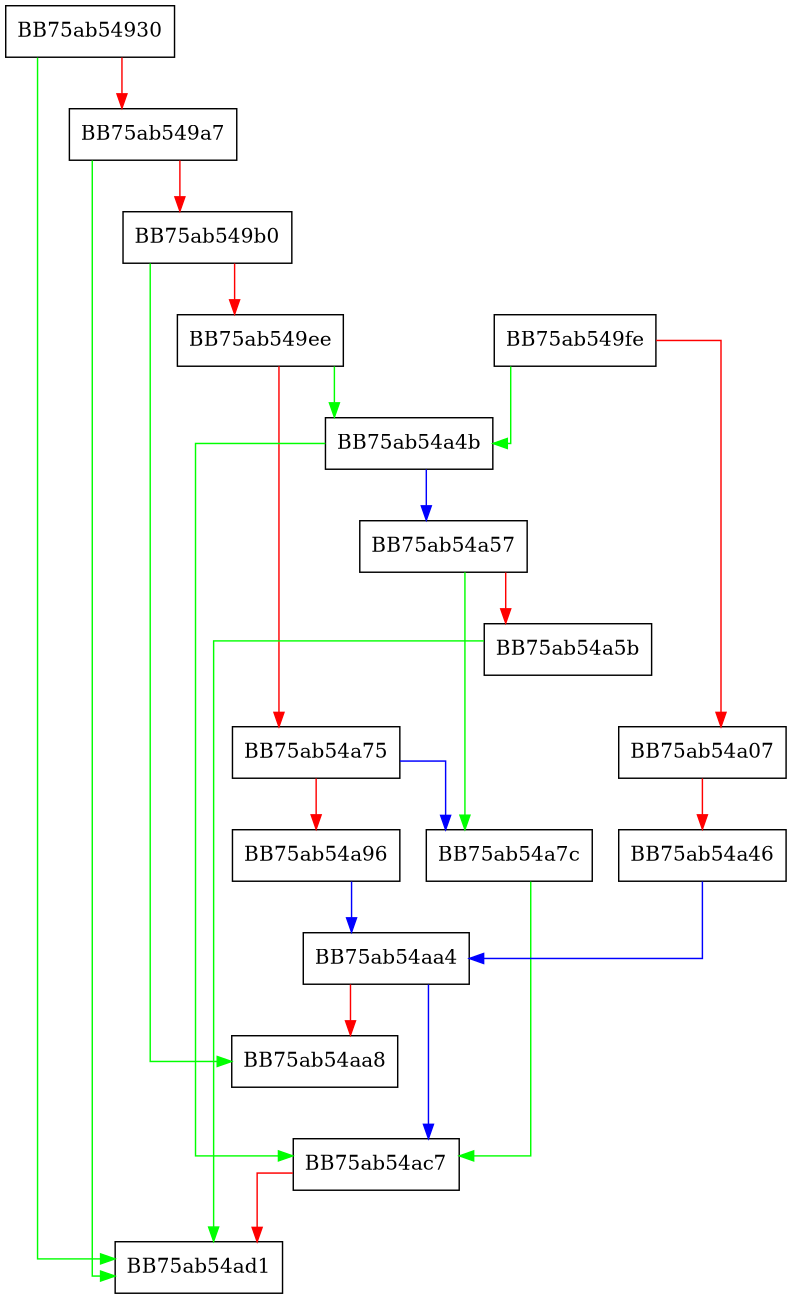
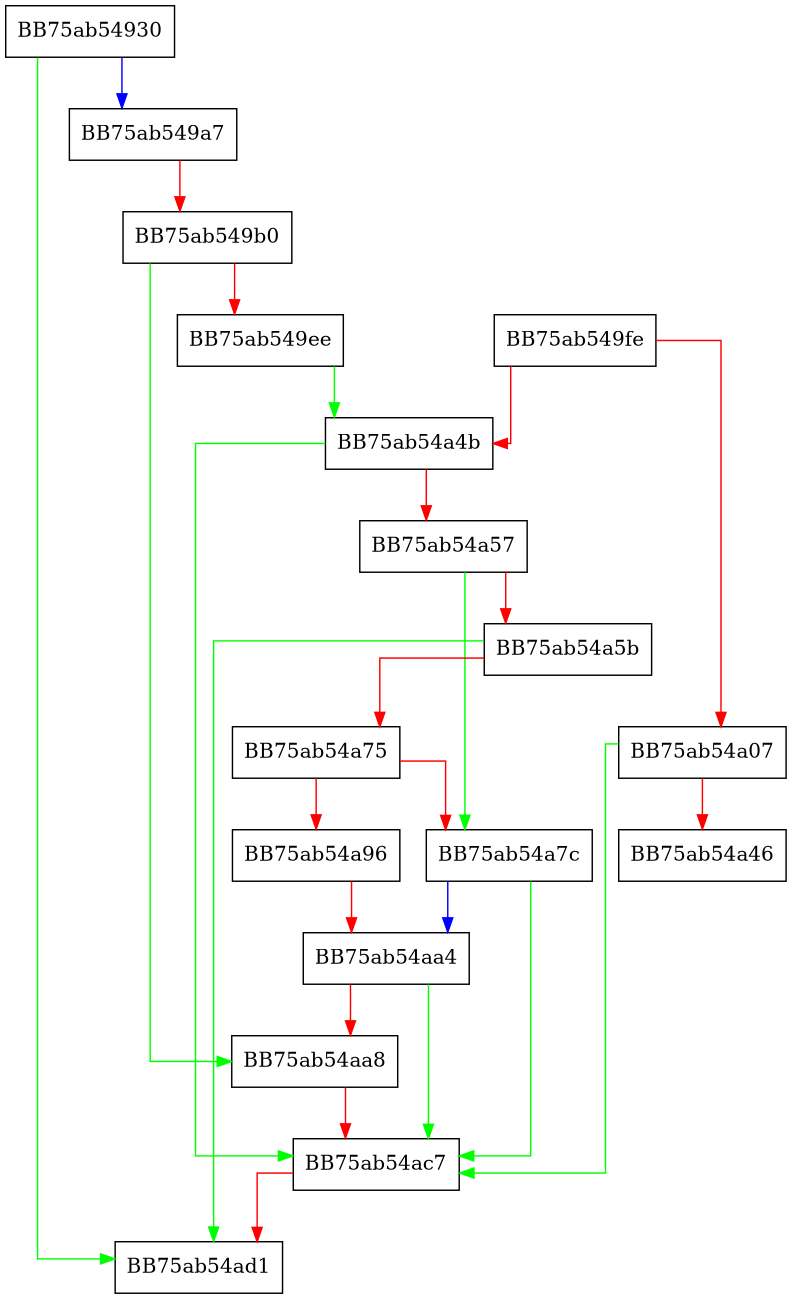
(122, 76) -> (122, 76)
(511, 407) -> (511, 407)
(426, 488) -> (426, 488)
(279, 539) -> (405, 658)
(92, 722) -> none
(446, 765) -> (446, 765)
(352, 900) -> (352, 900)
(632, 958) -> (448, 900)
none -> (605, 1018)
(428, 1054) -> (428, 1054)
none -> (345, 1106)
